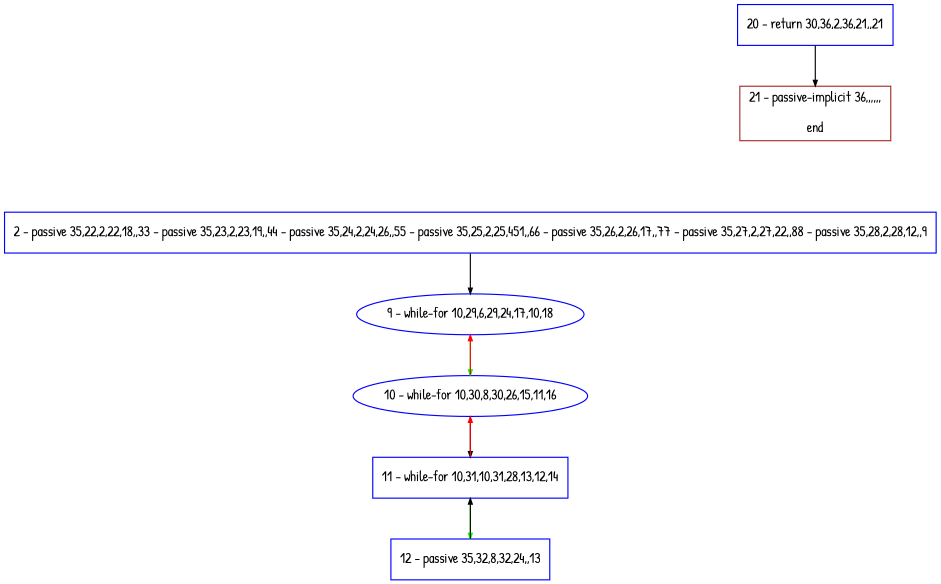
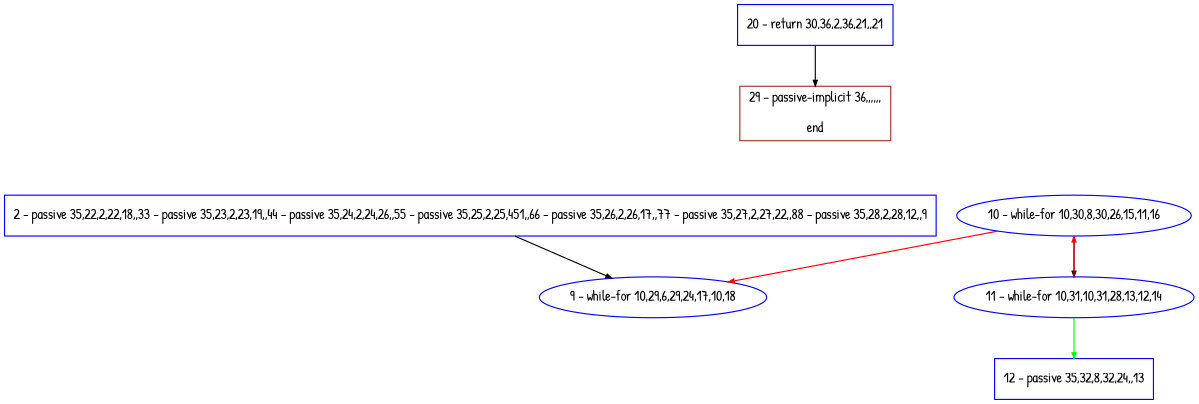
(815, 113) -> (815, 113)
(470, 352) -> none
(470, 478) -> (1074, 297)
(470, 522) -> none
